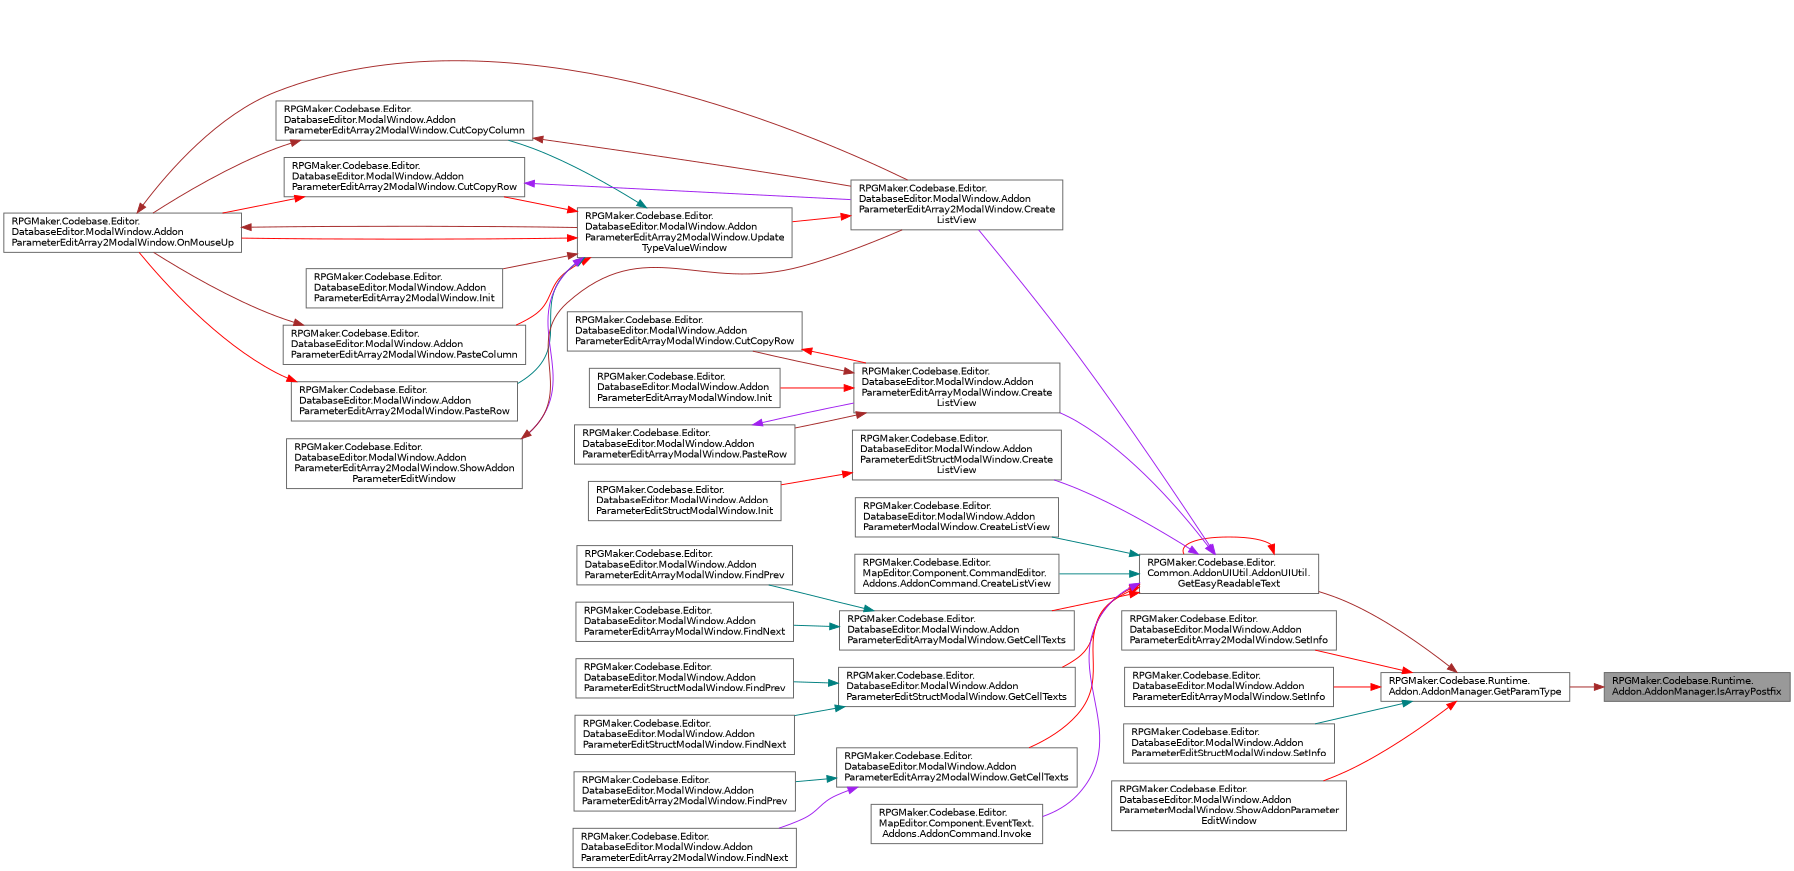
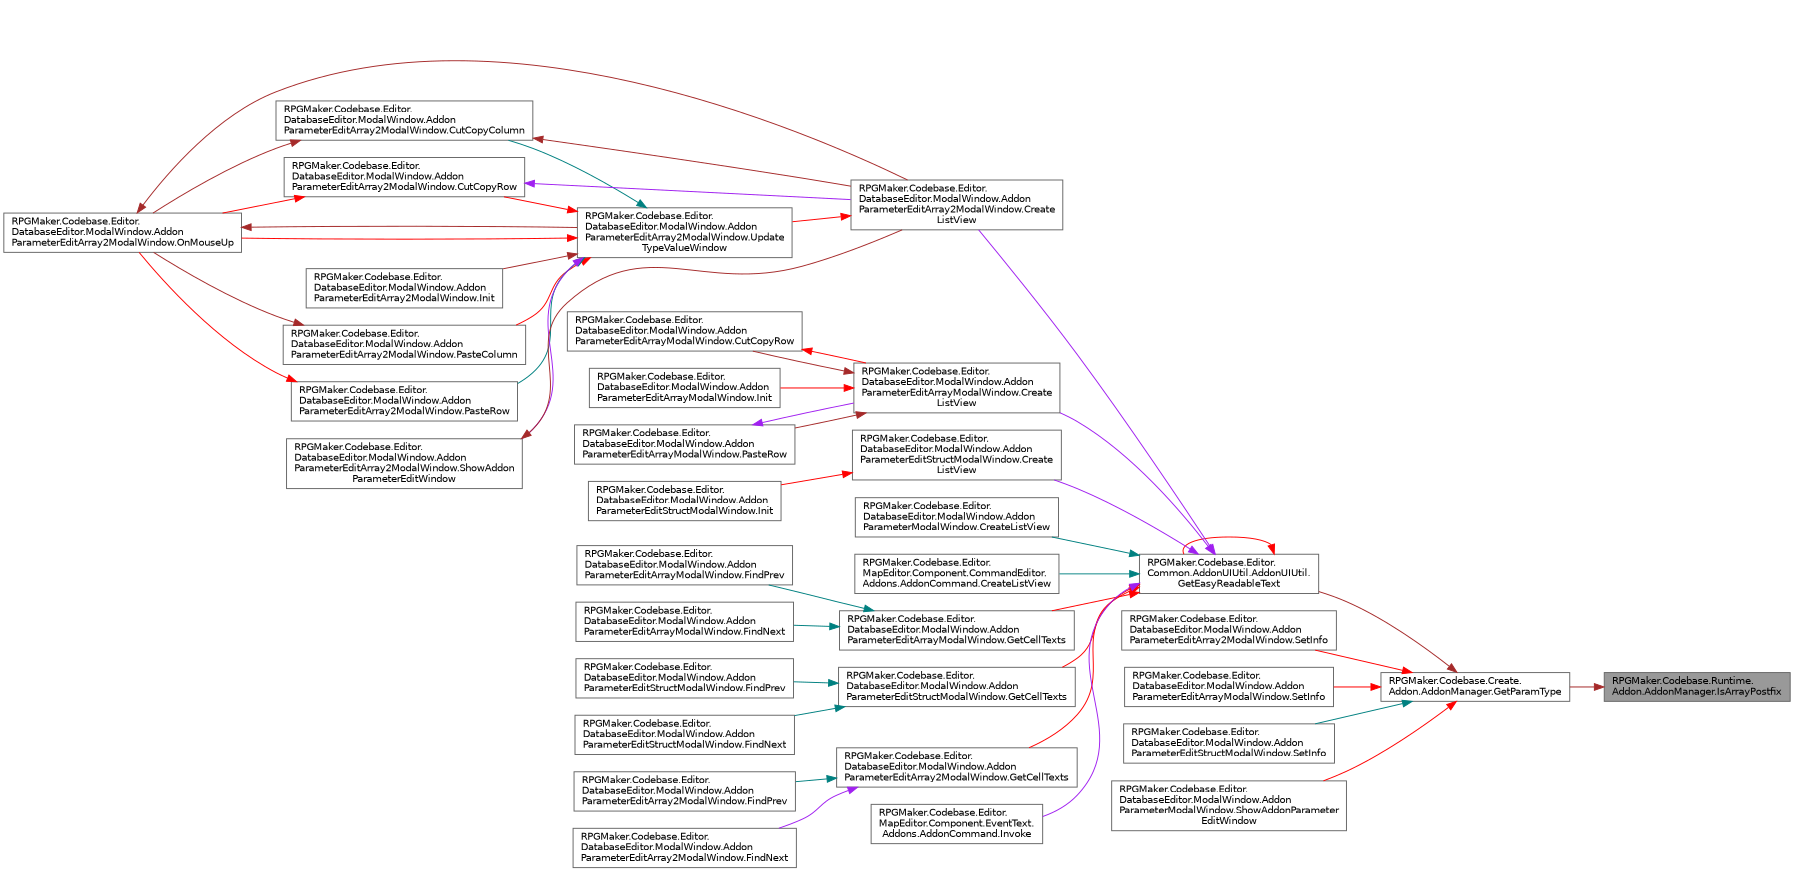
(1475, 687) -> (1475, 687)
